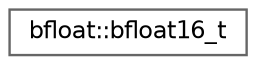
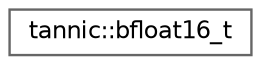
(128, 32) -> (130, 32)
